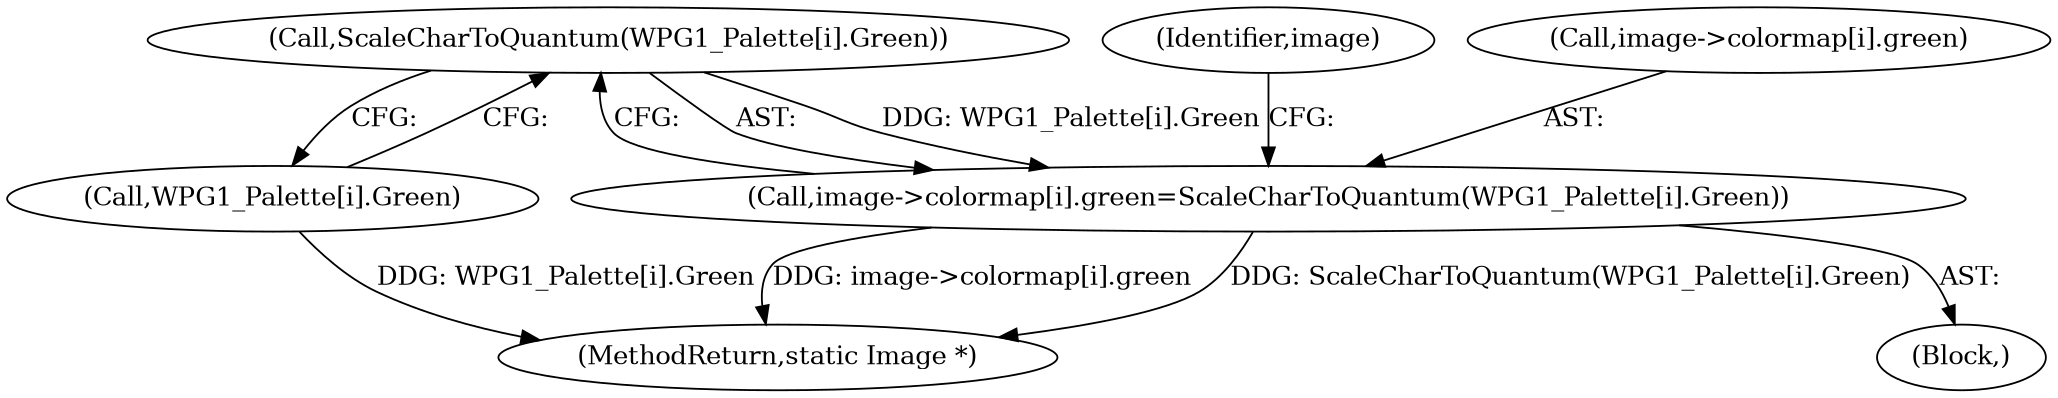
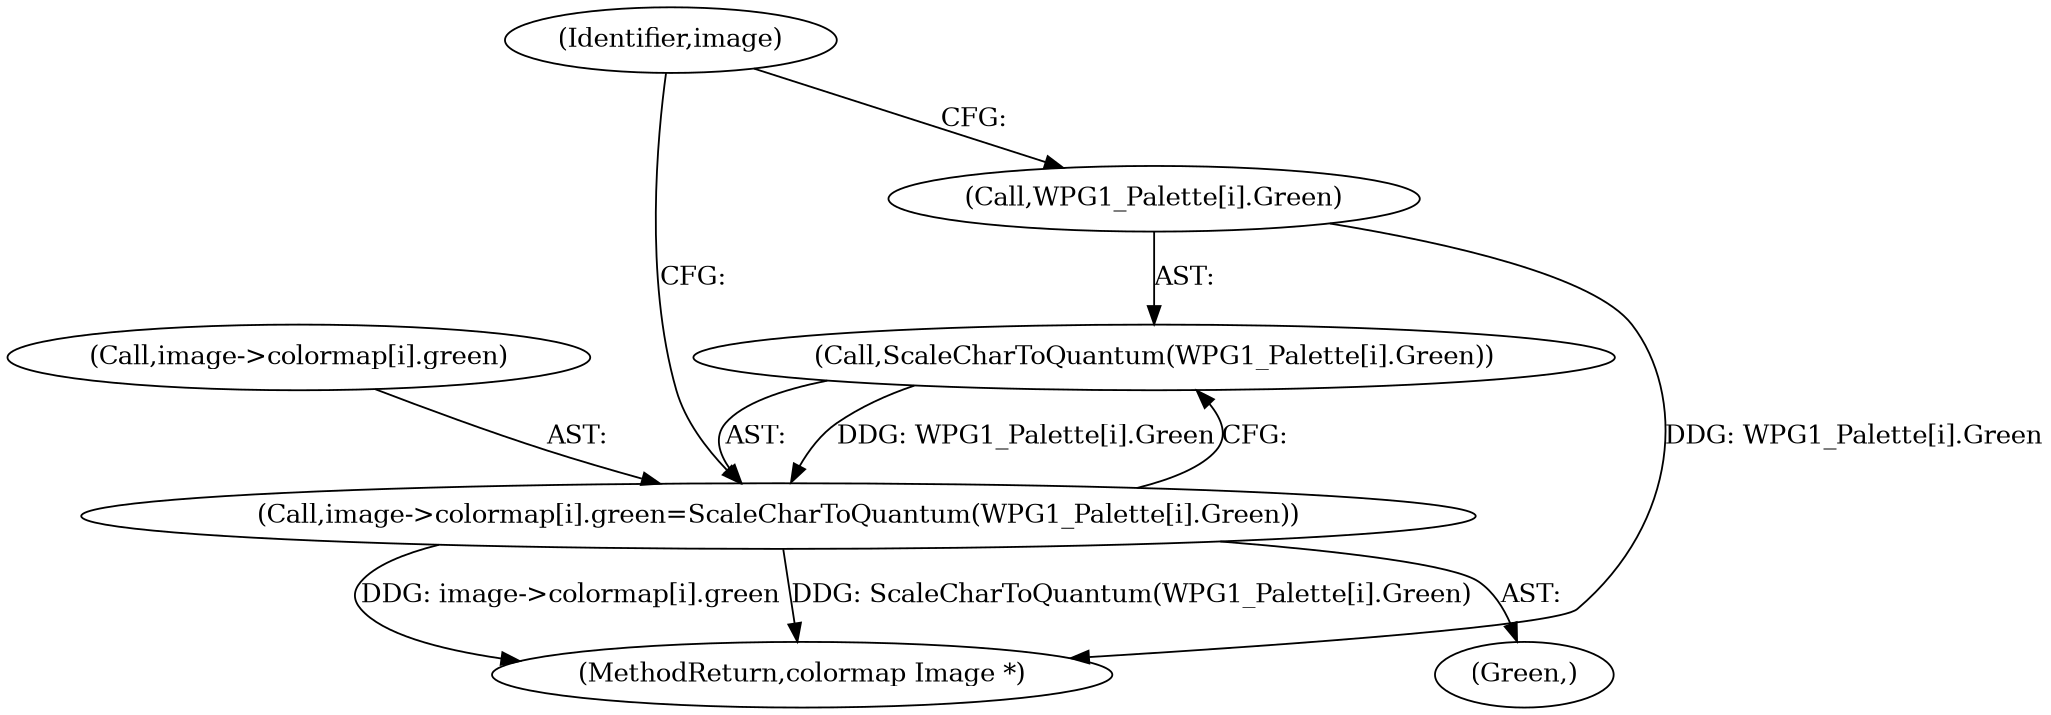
(360, 100) -> (900, 115)
(520, 119) -> (1189, 278)
(778, 357) -> (802, 675)
(1961, 357) -> (1524, 675)
